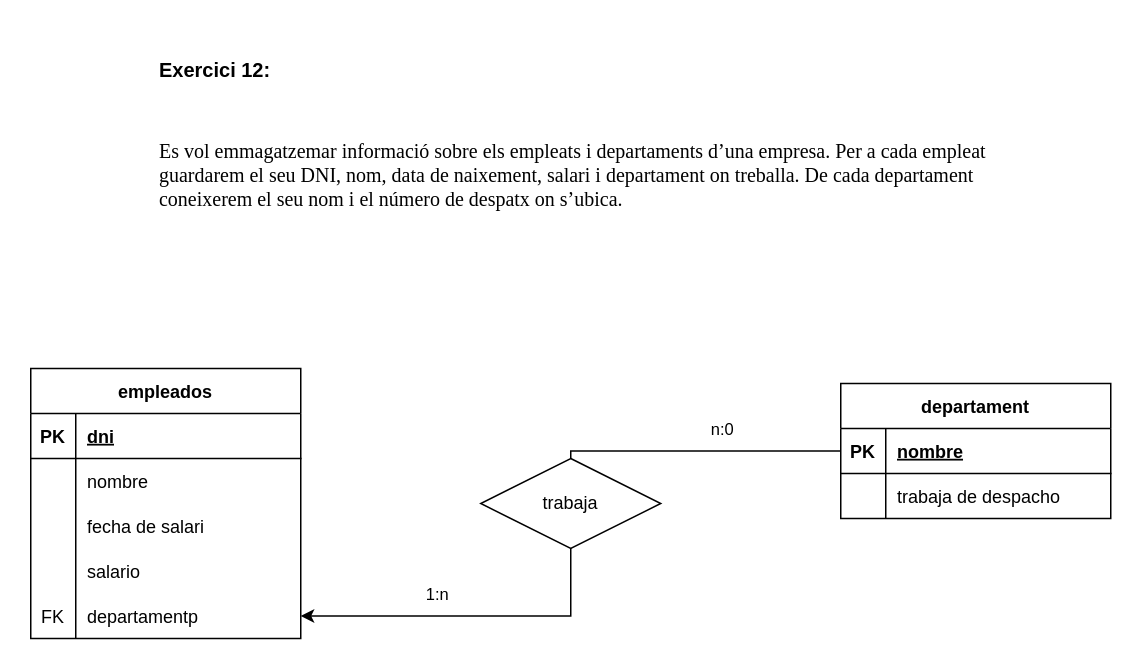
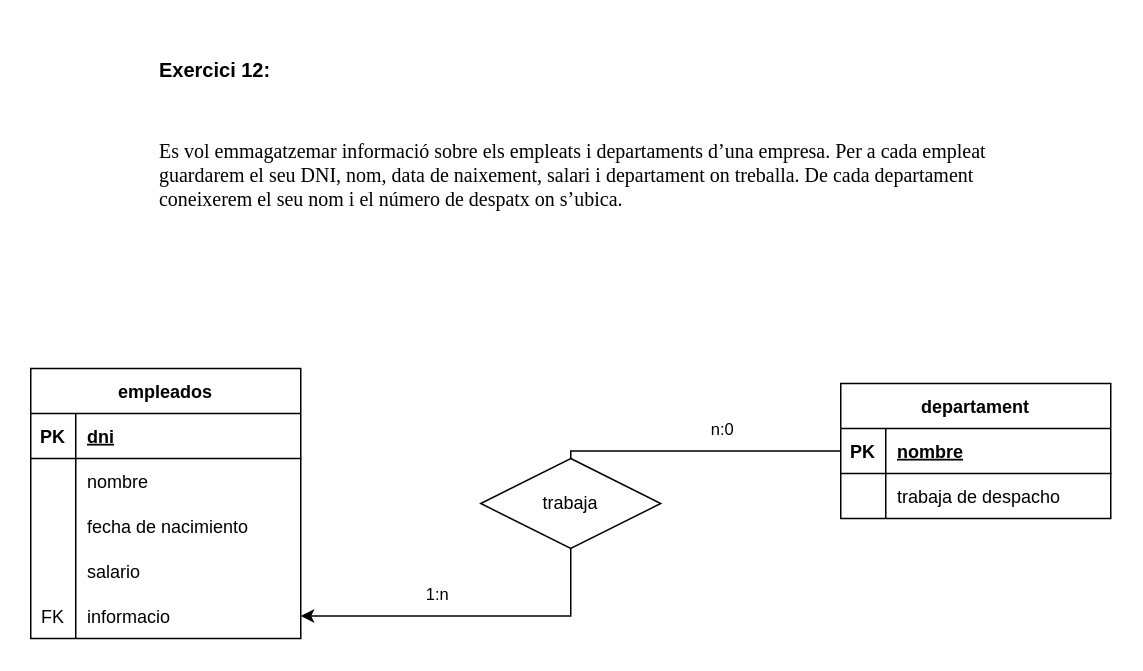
(153, 527) -> (173, 527)
(147, 617) -> (133, 617)
